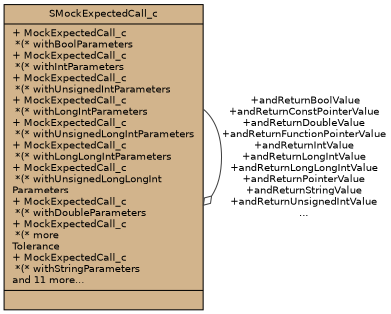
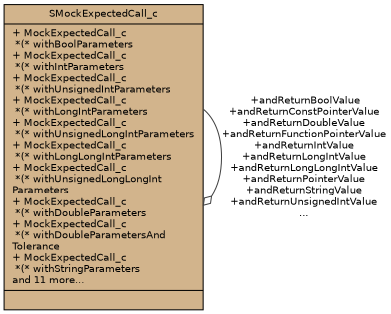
(36, 235) -> (89, 235)
